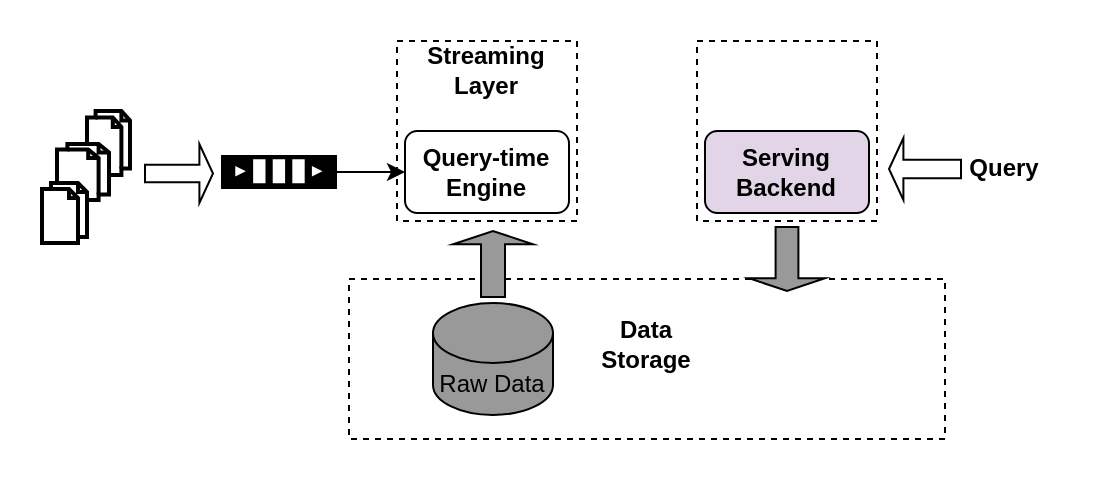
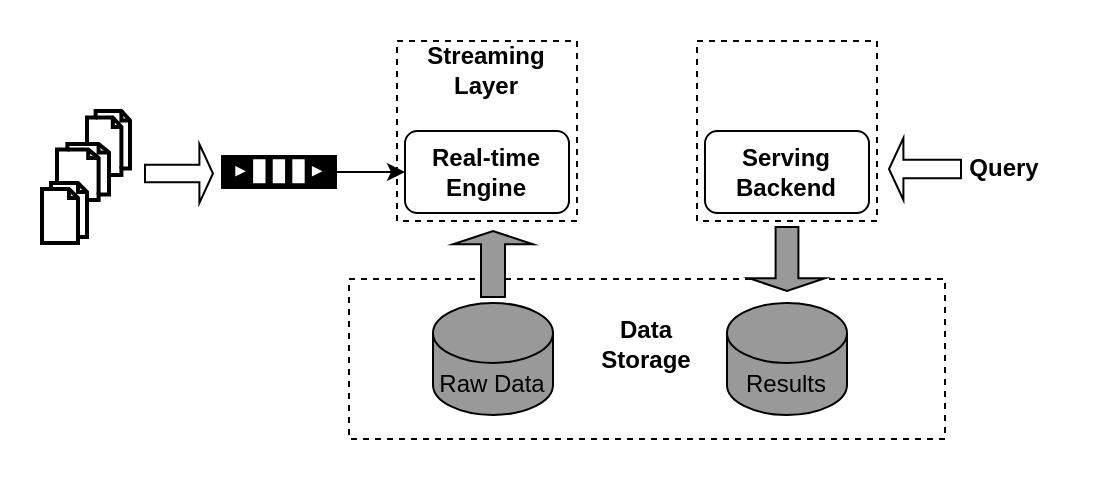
(787, 172) -> (787, 172)
(487, 173) -> (487, 173)
none -> (787, 359)
